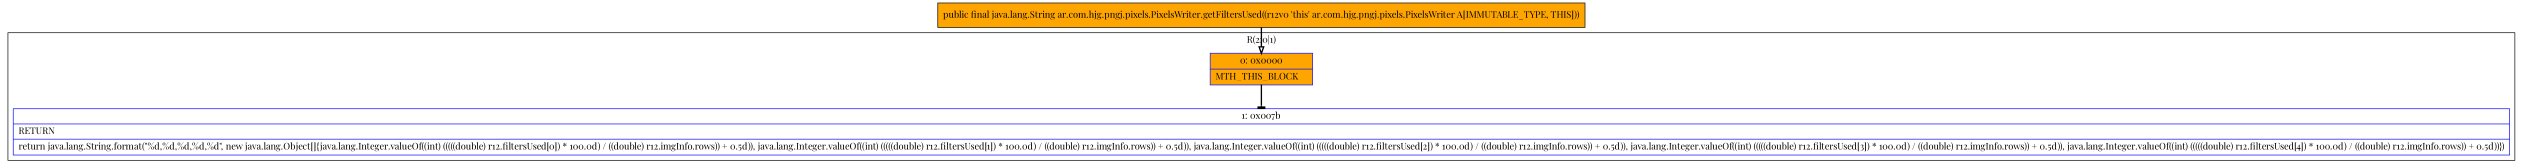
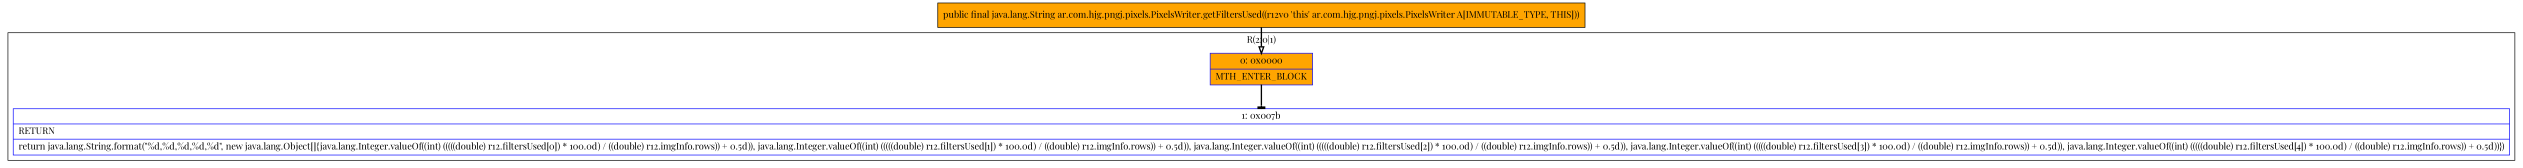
(1257, 77) -> (1261, 77)
